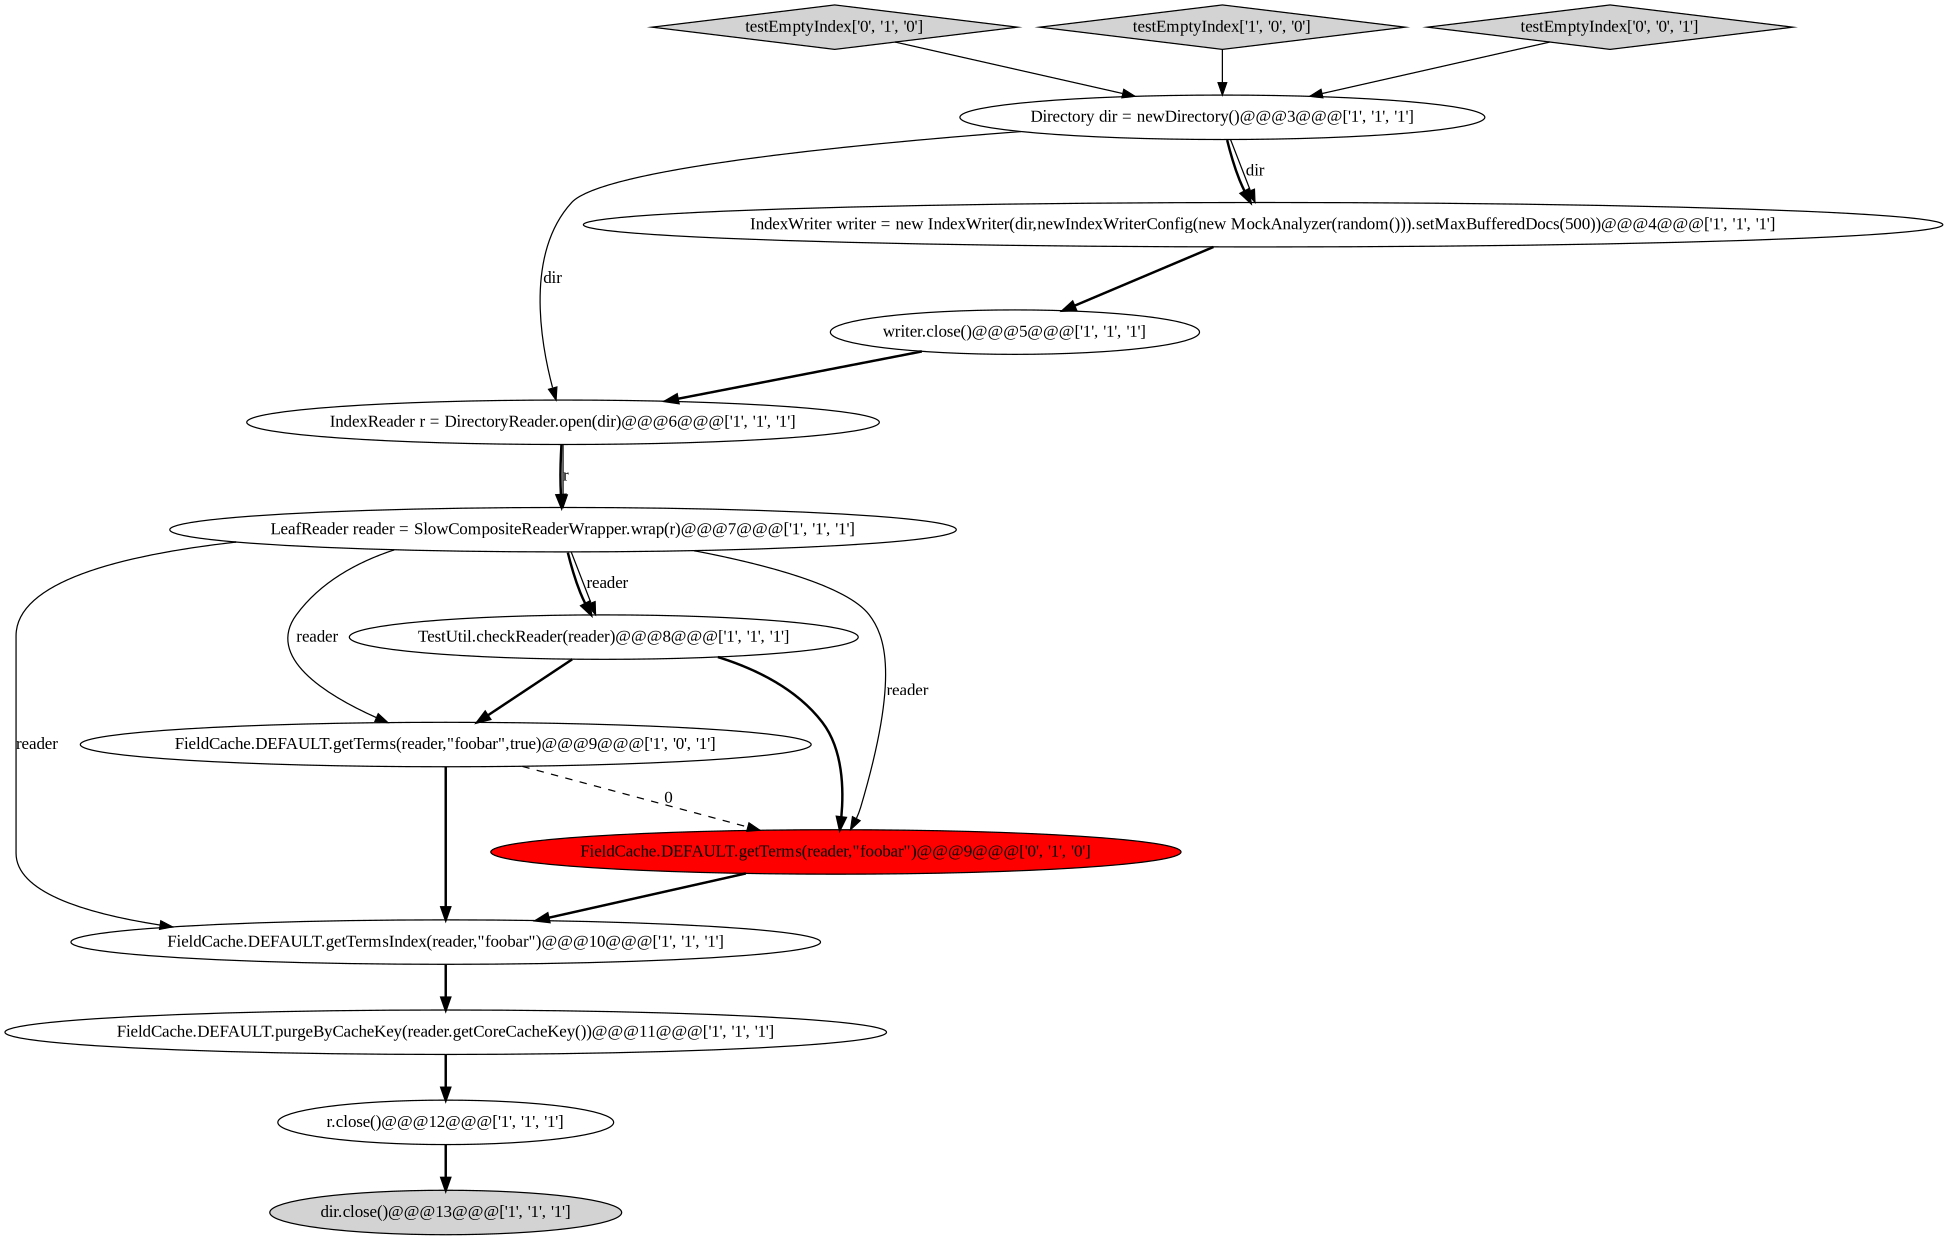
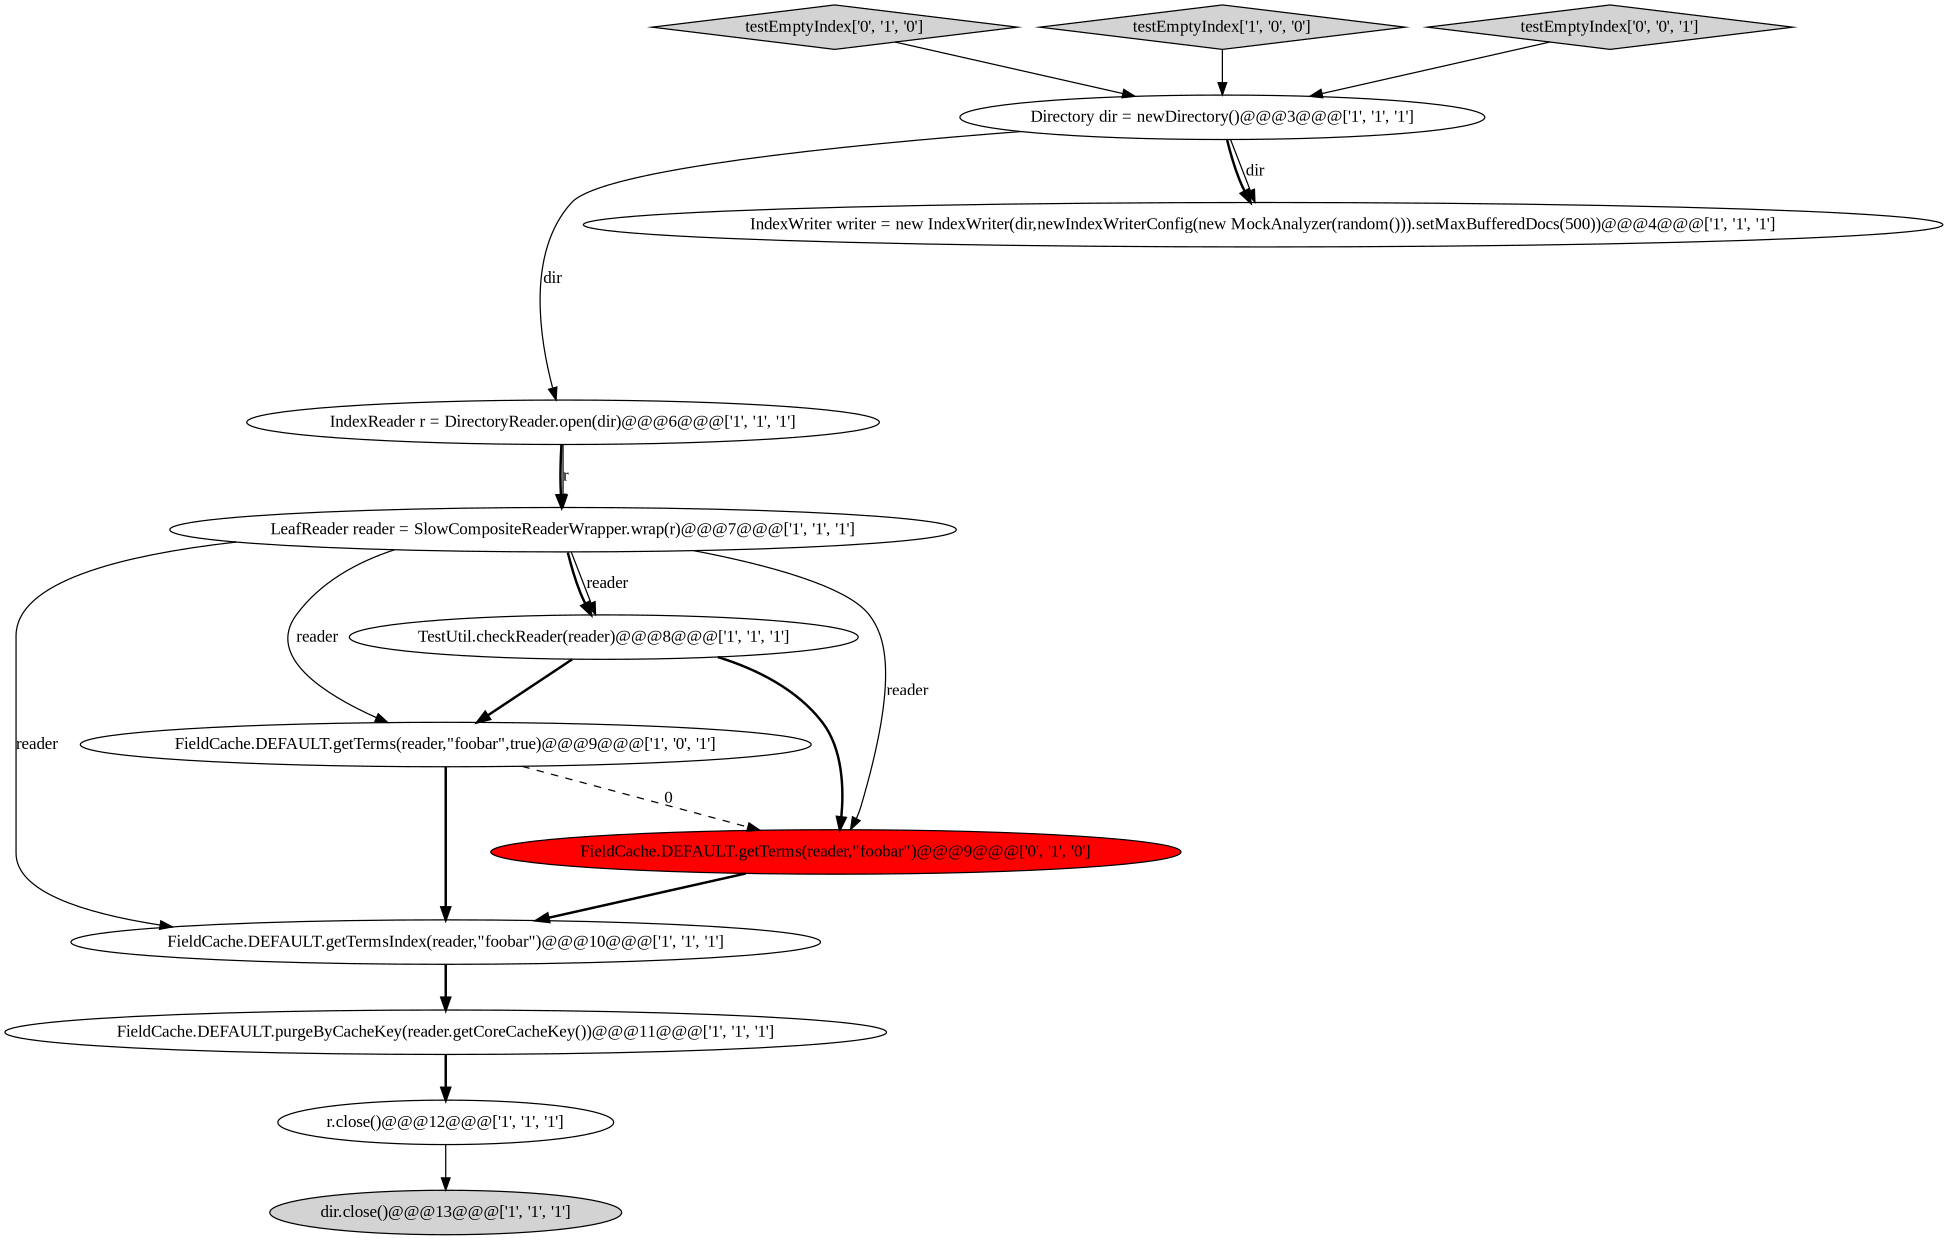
(1015, 332) -> none
(446, 1161) -> (446, 1161)
